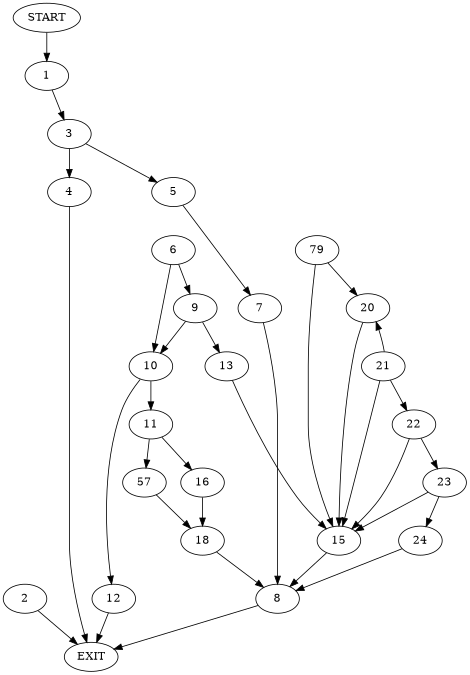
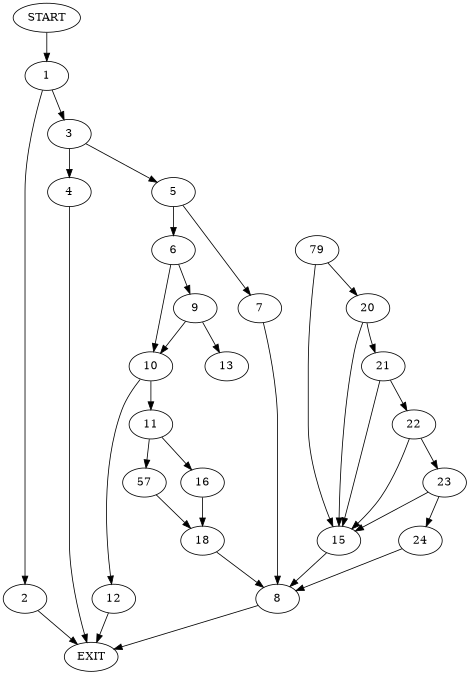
none -> (173, 217)
none -> (25, 332)
(382, 341) -> (369, 334)
(270, 456) -> none
